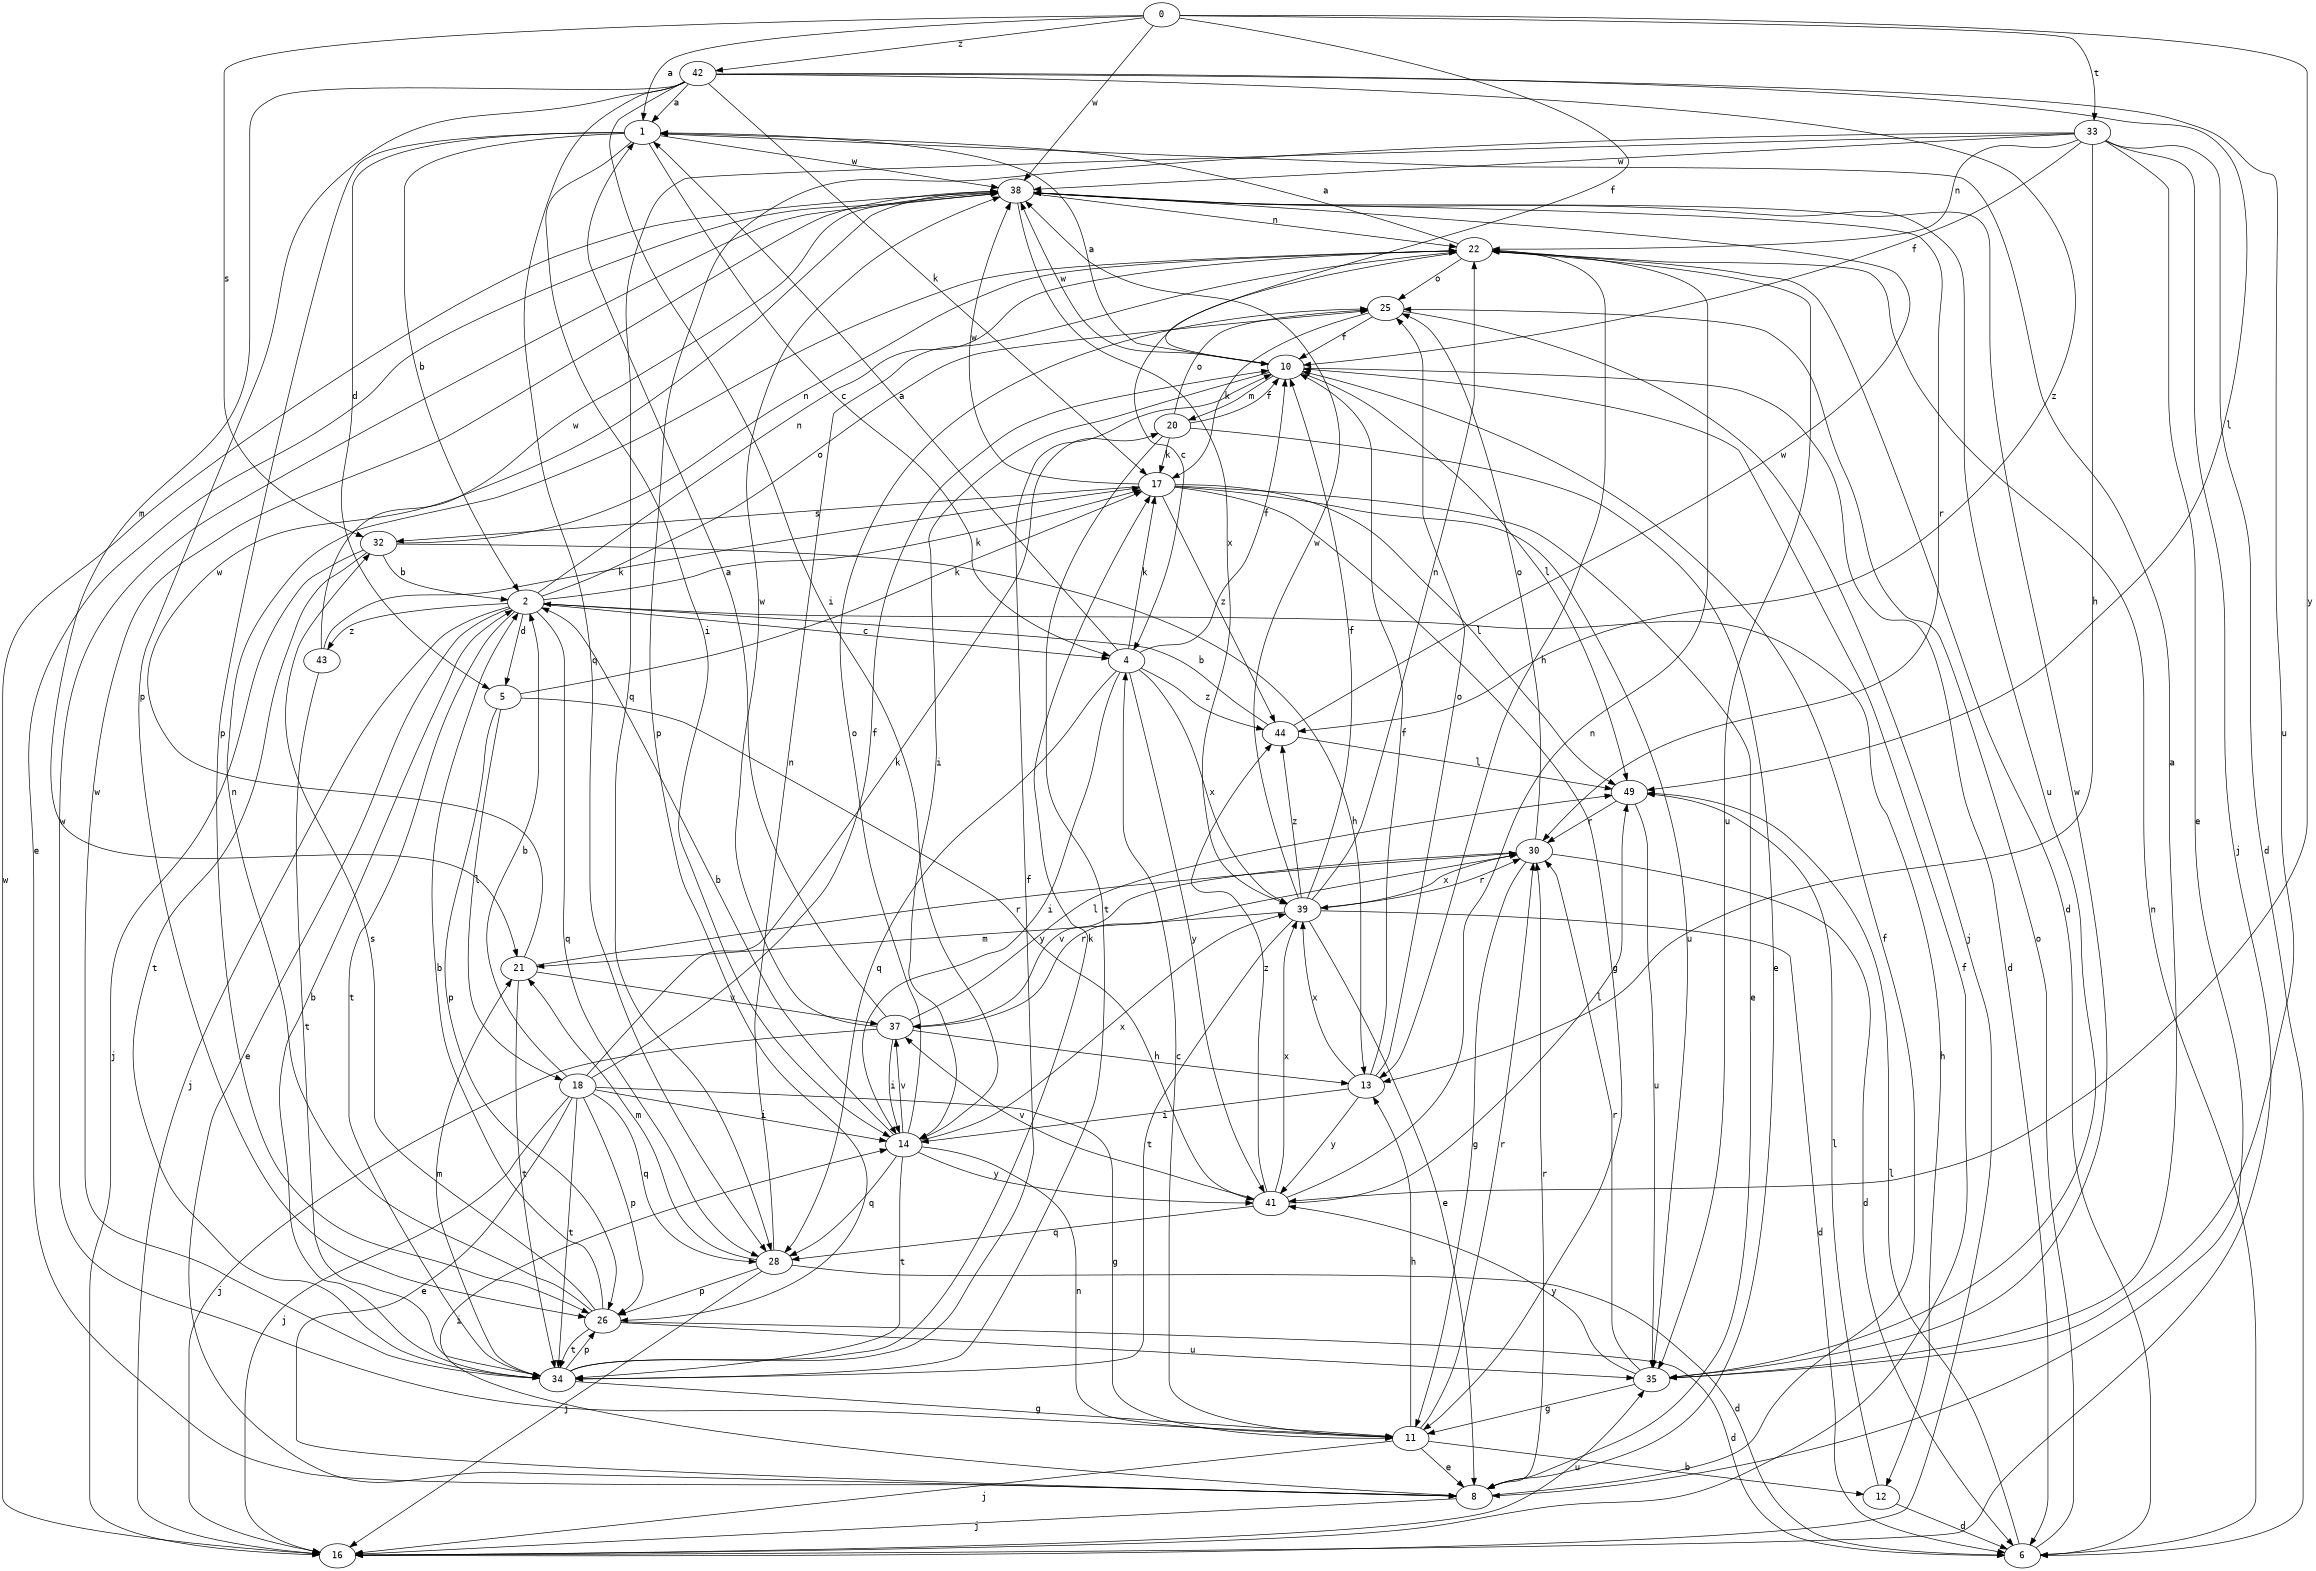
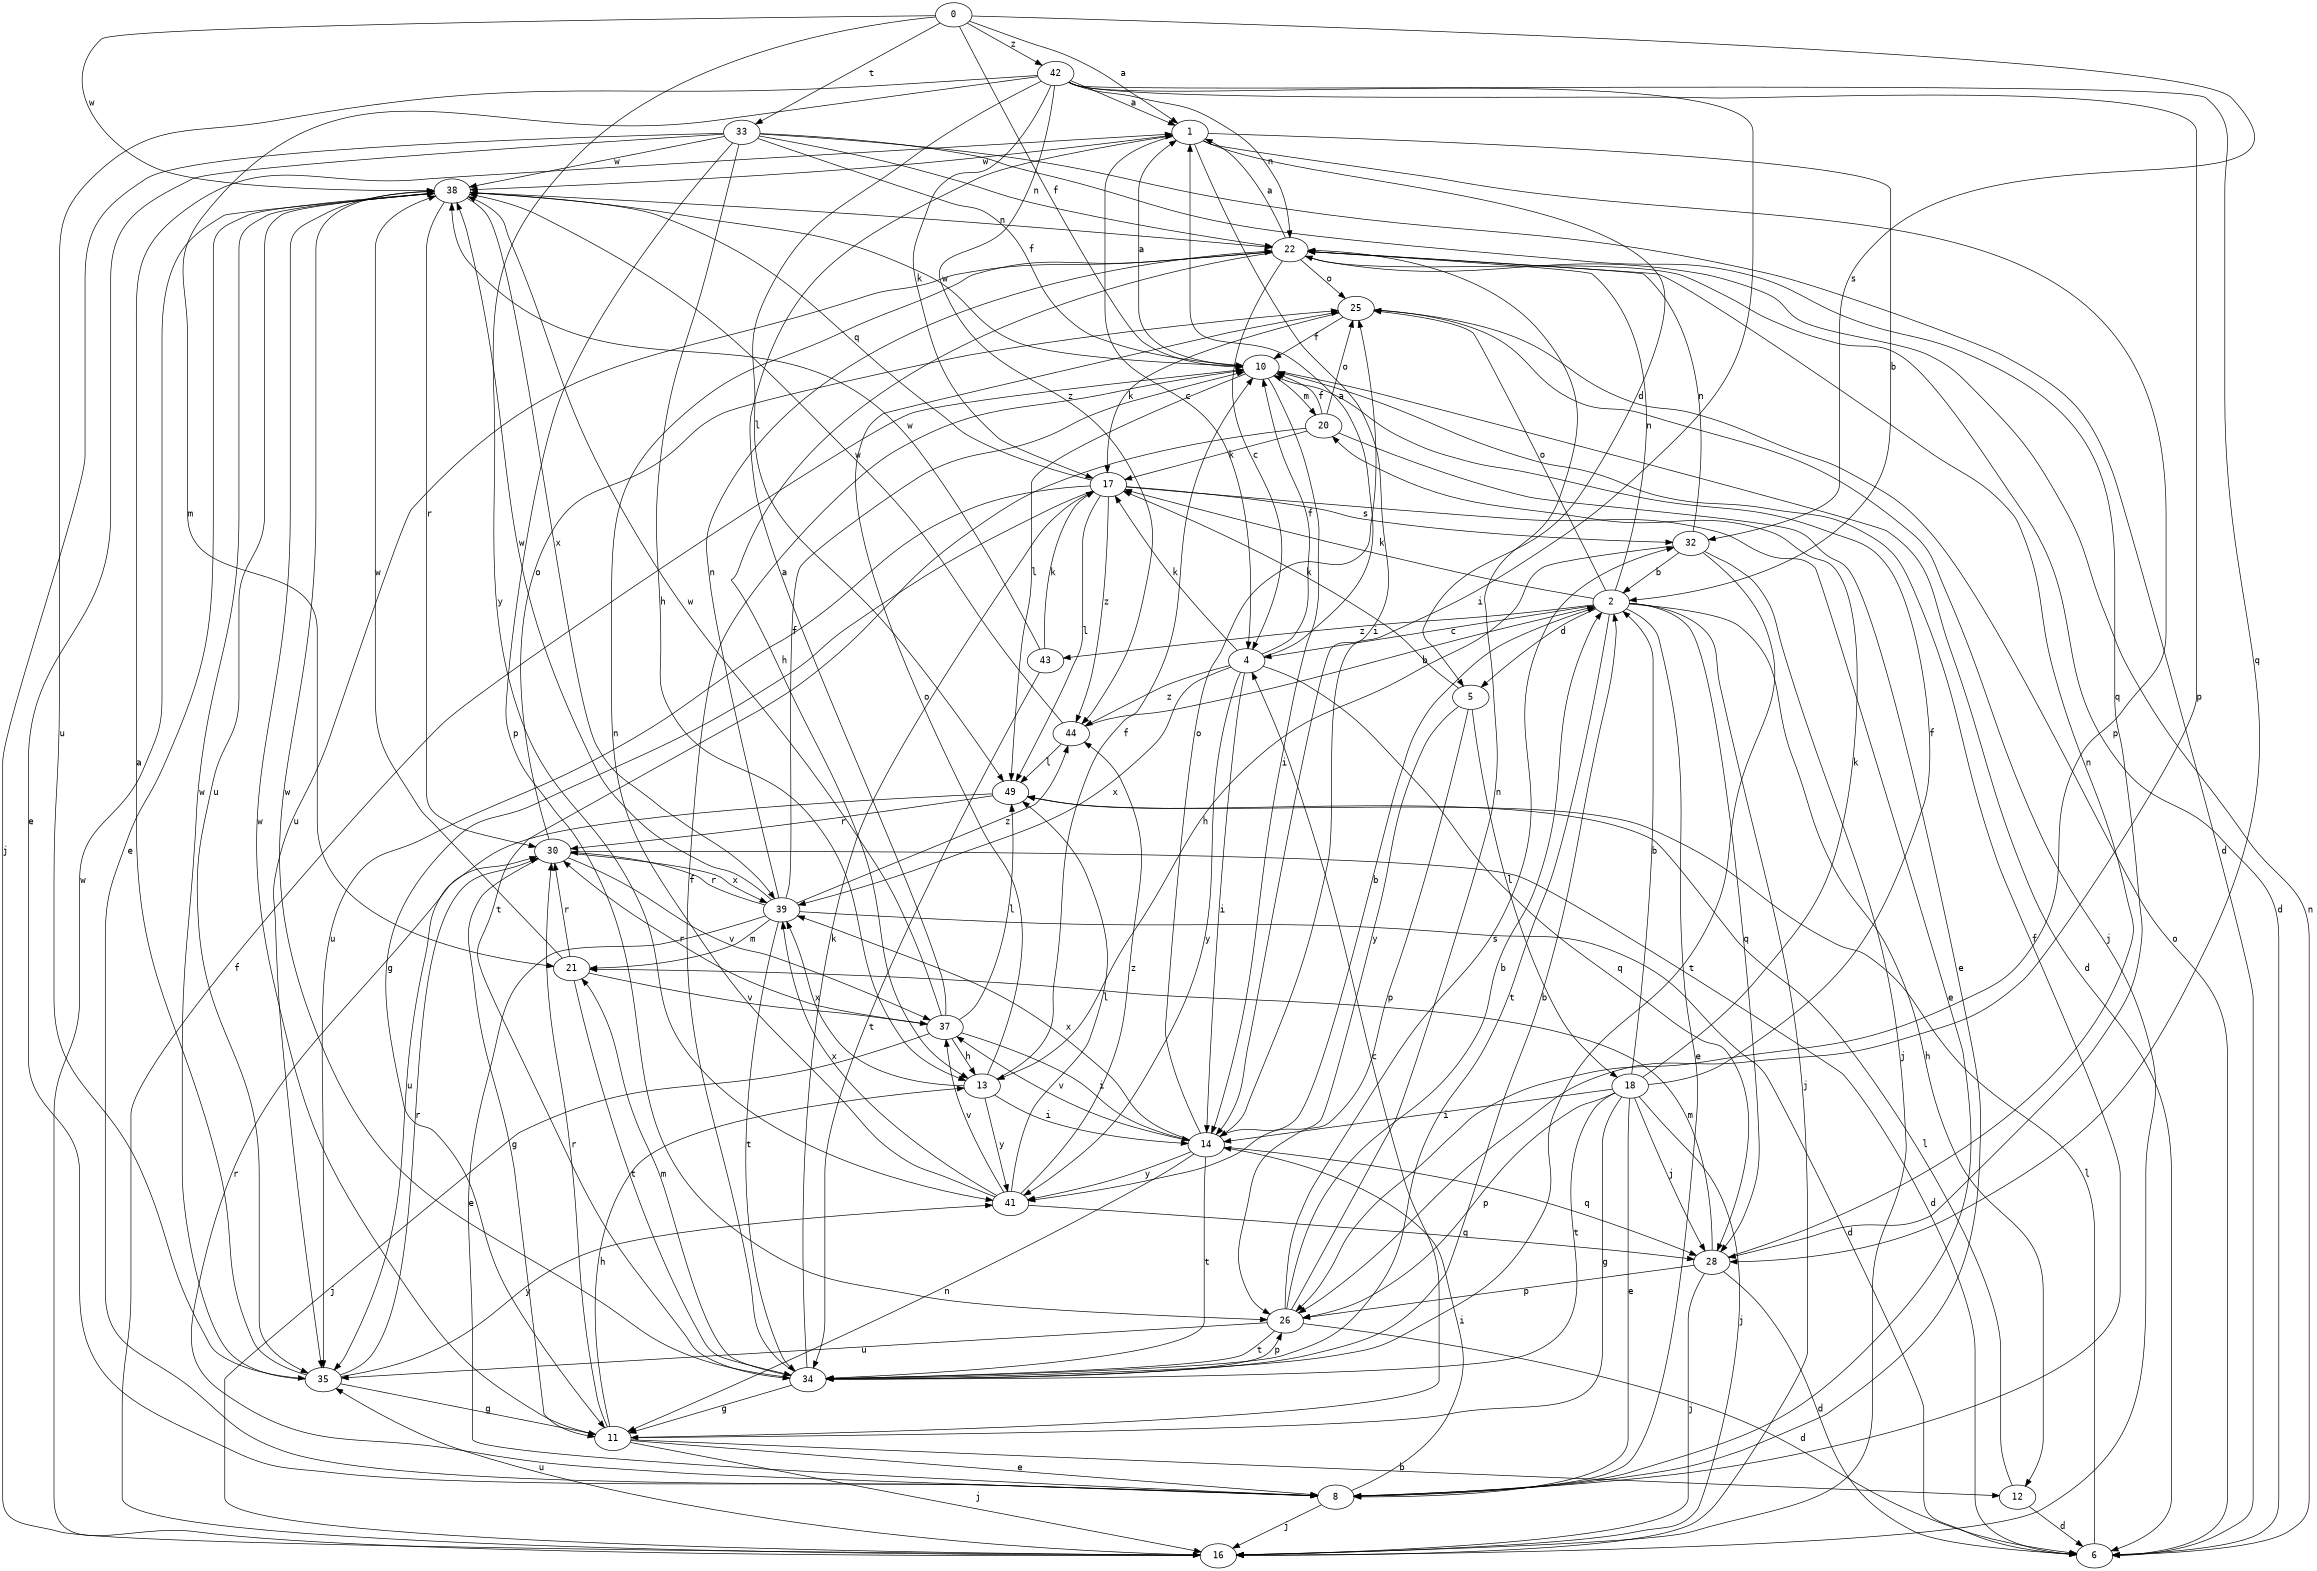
none -> (1210, 118)
(974, 338) -> (857, 338)
(646, 1174) -> (1672, 1174)
